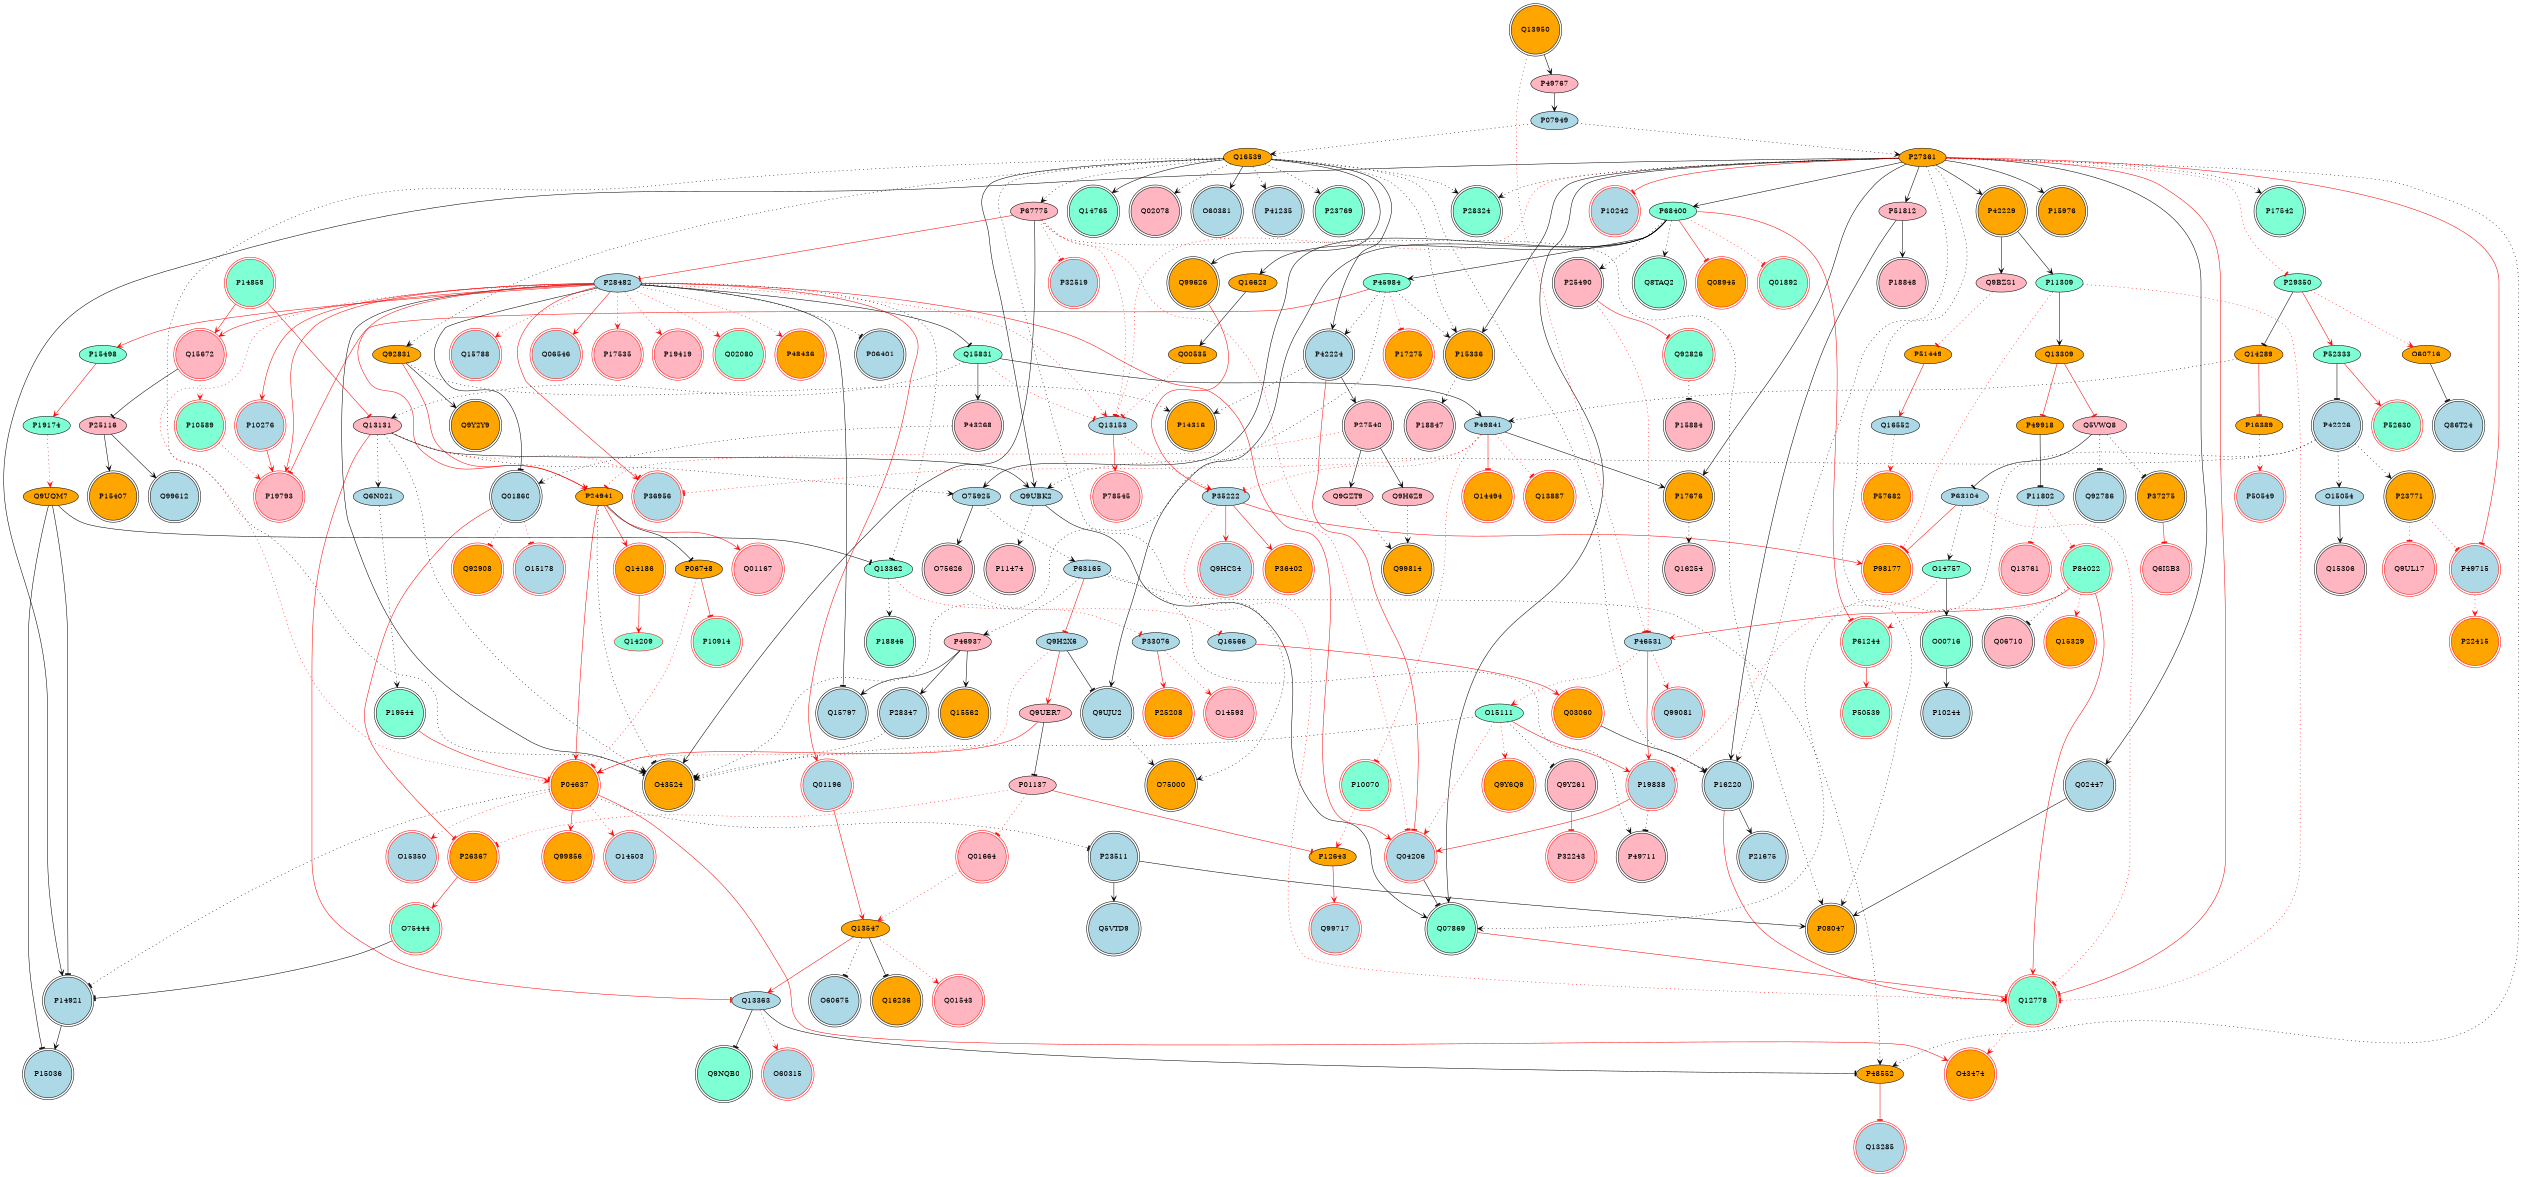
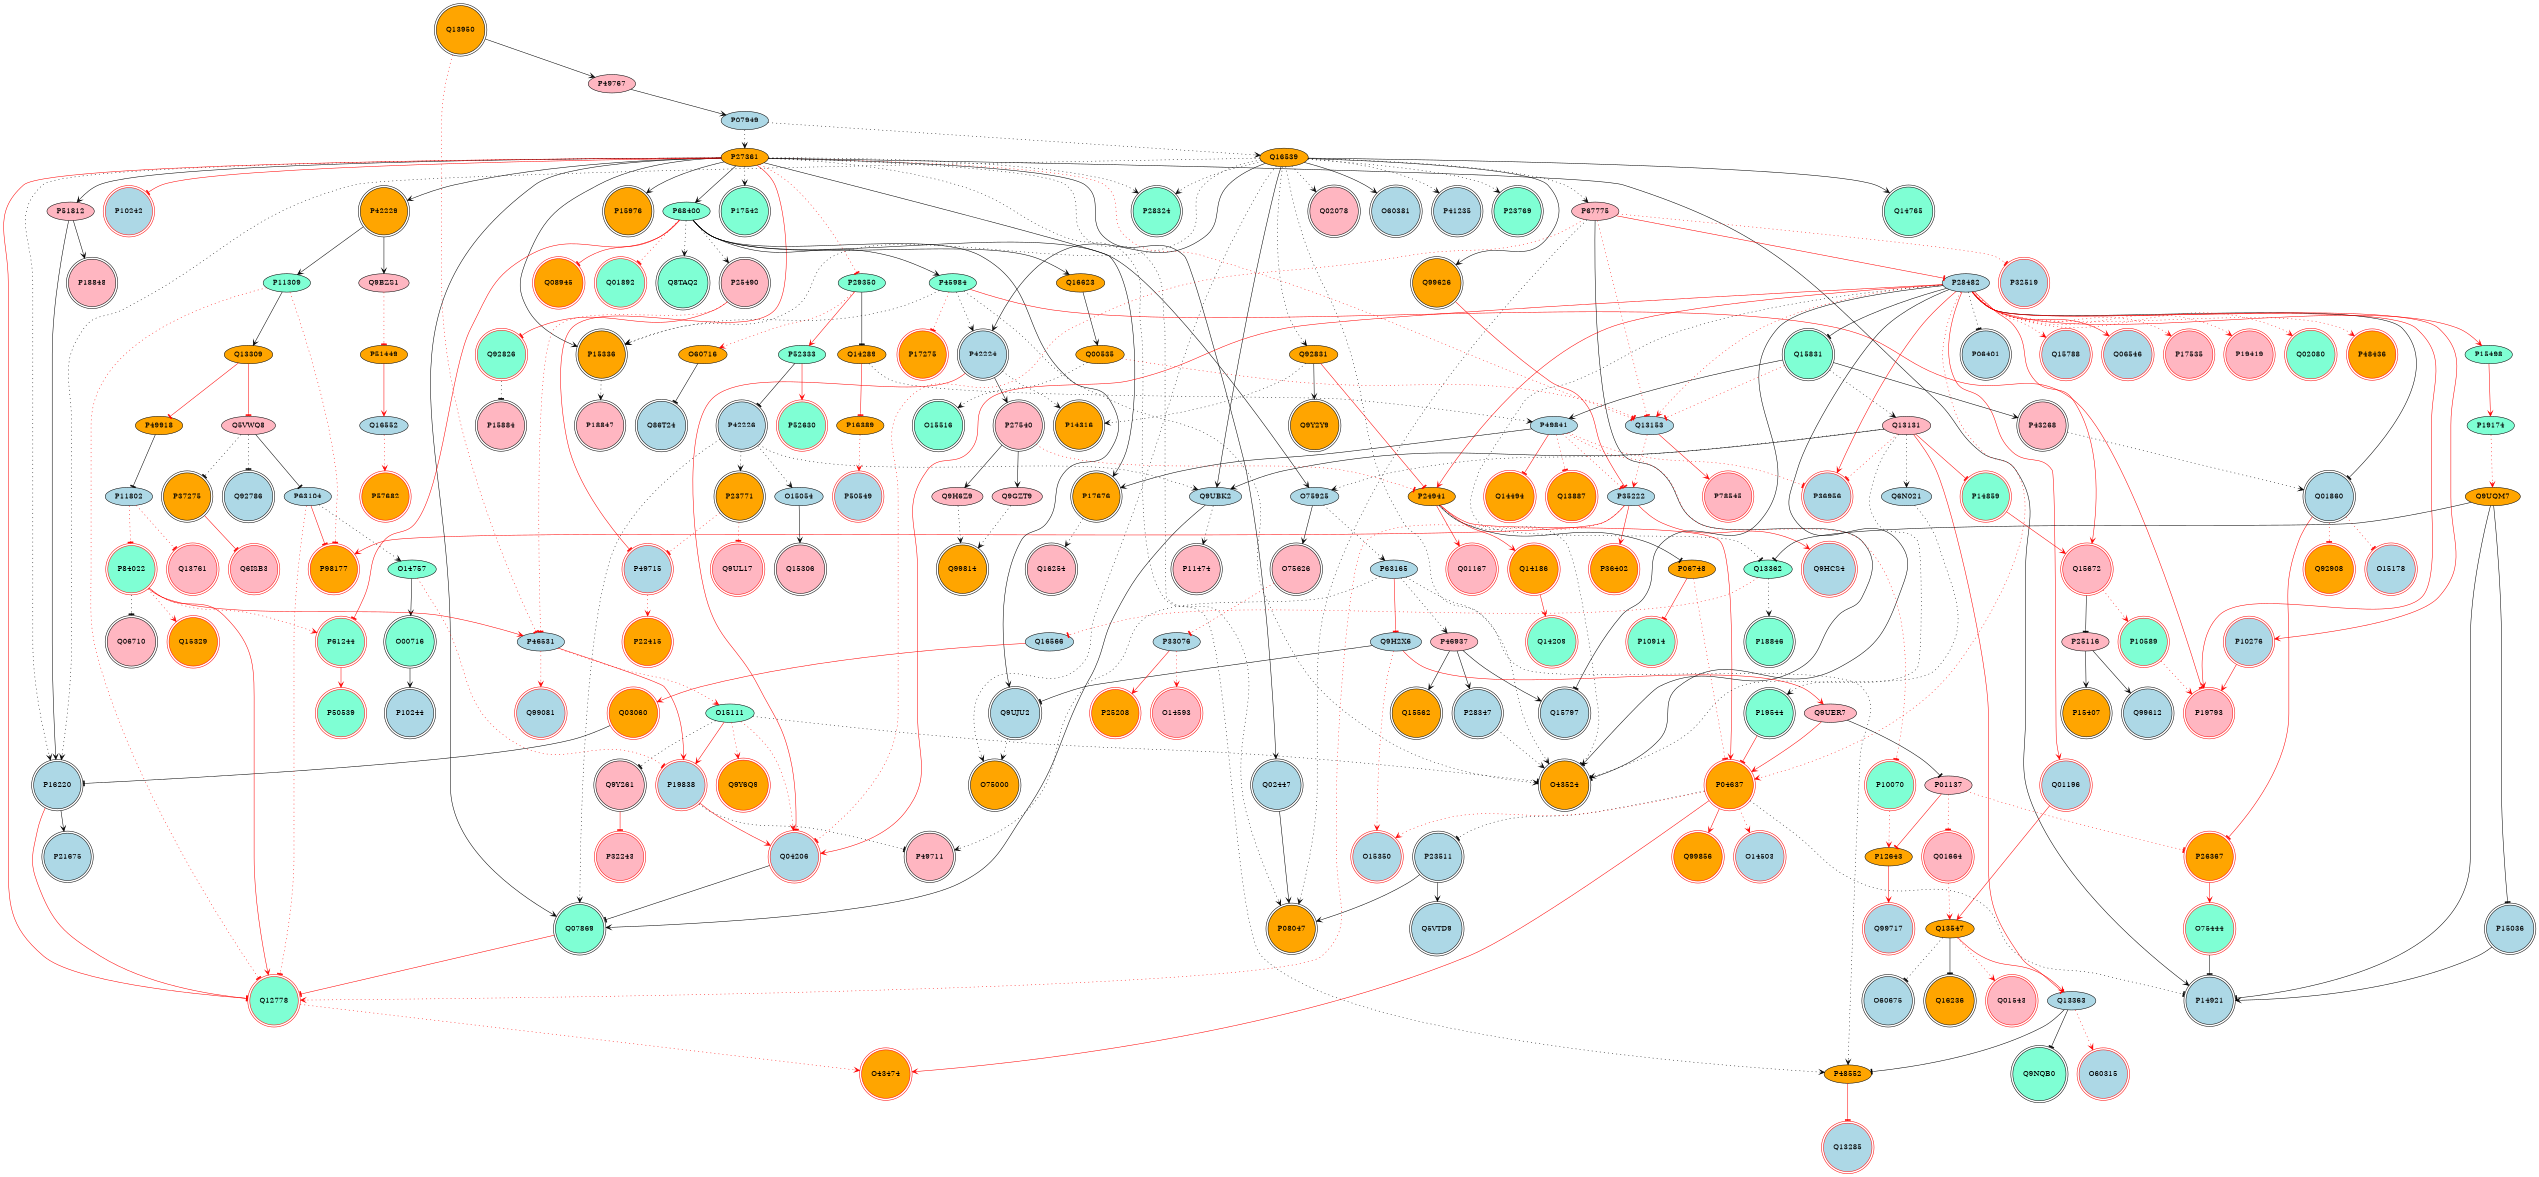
(978, 355) -> (1808, 355)
(318, 359) -> (1940, 456)
none -> (939, 426)
(639, 642) -> (1552, 642)
(726, 755) -> (1380, 742)
(59, 1035) -> (2370, 988)
